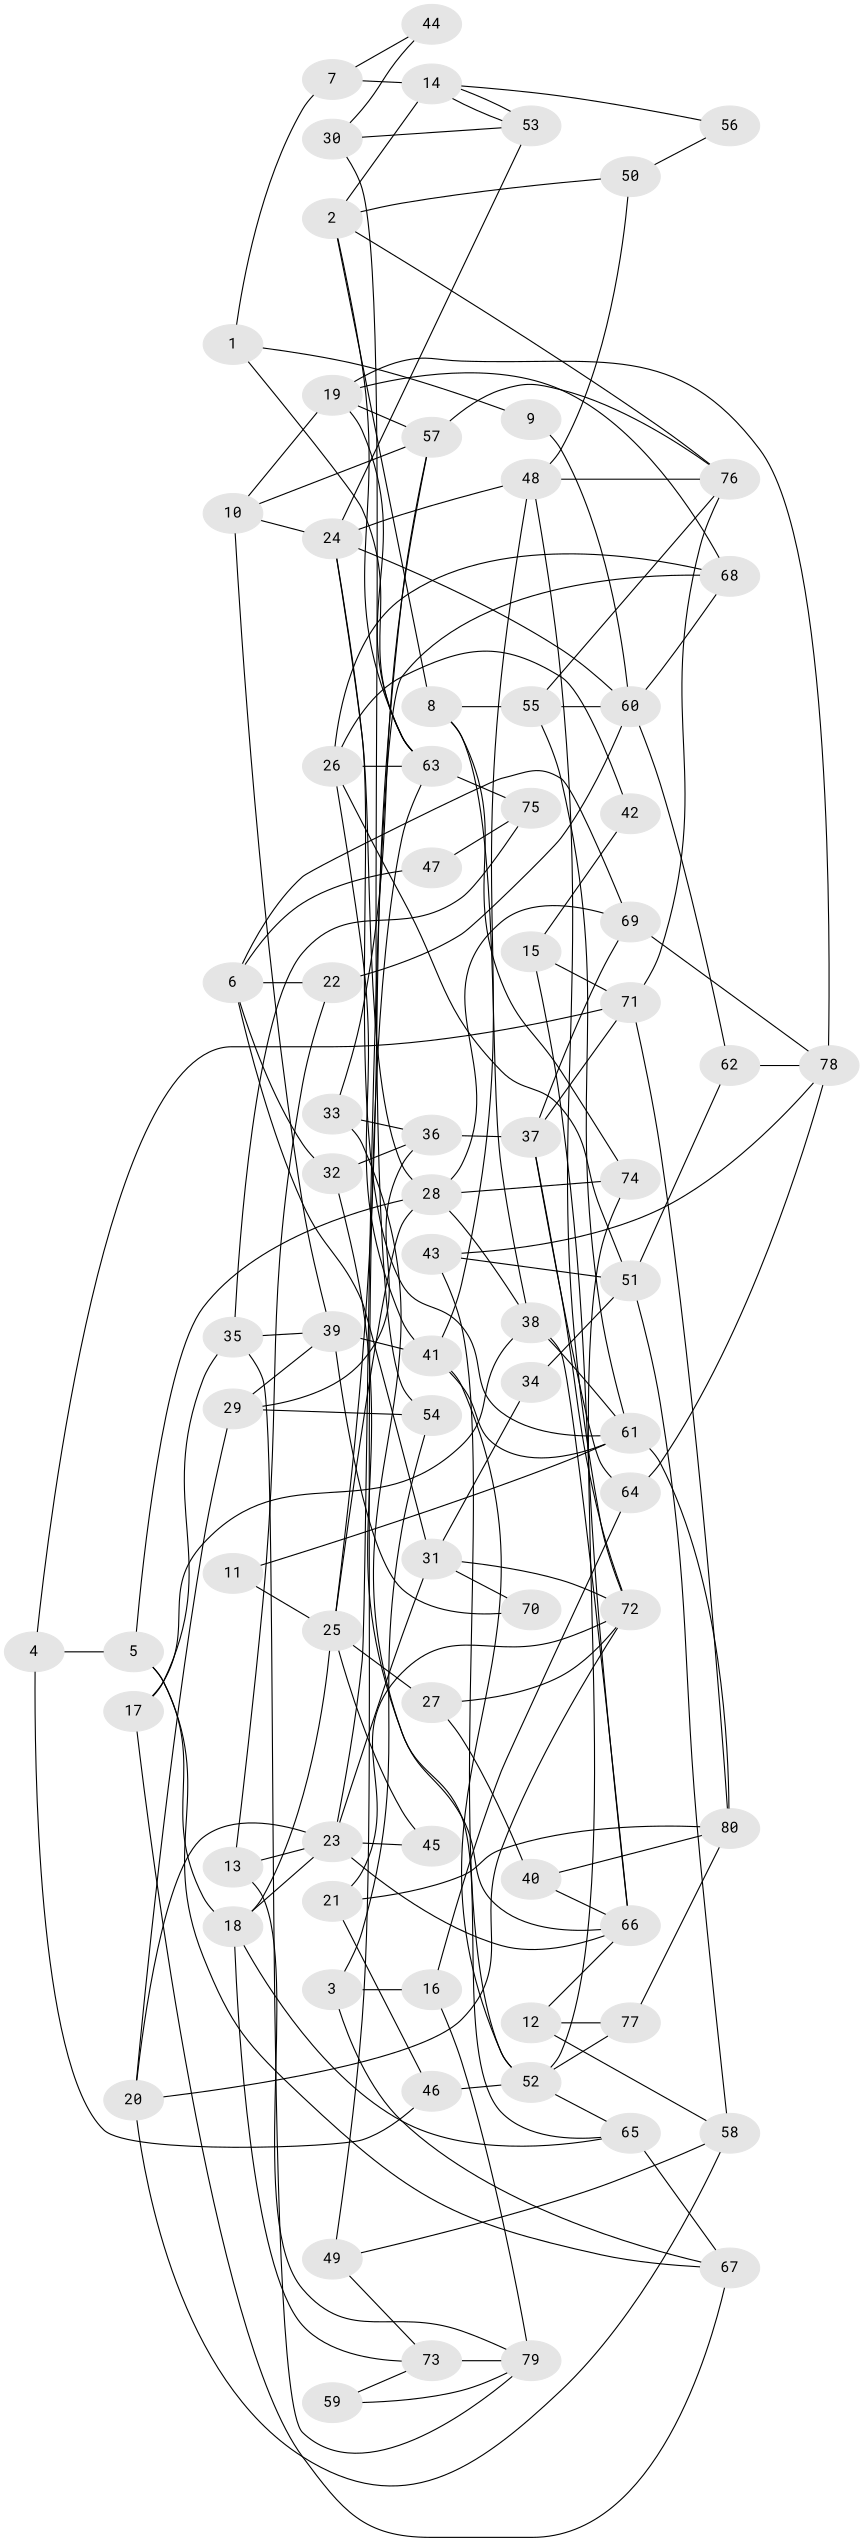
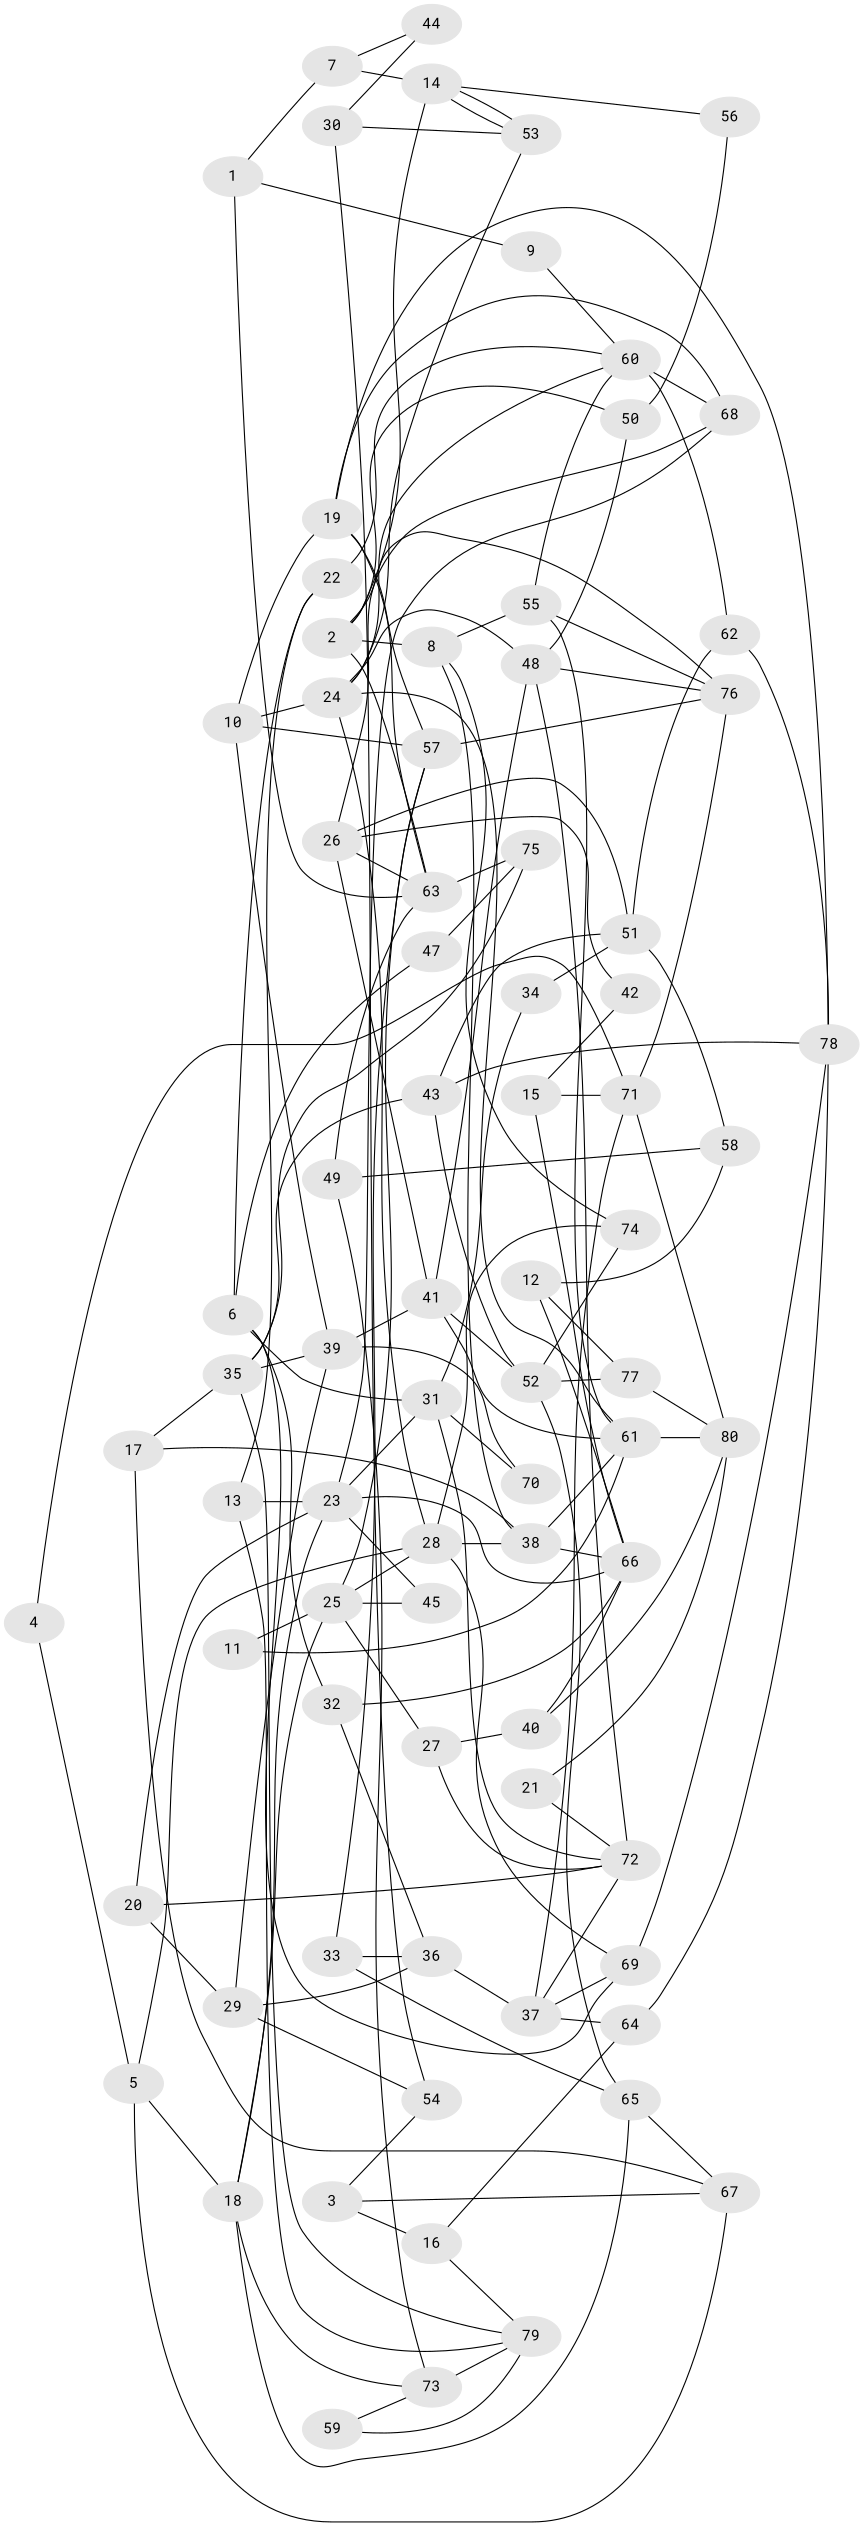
none -> (300, 1153)
(432, 2091) -> none
(395, 2485) -> none
